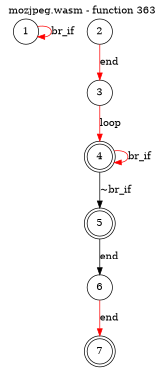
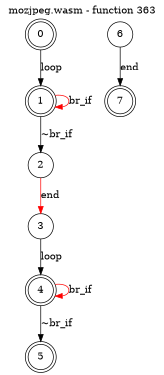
(26, 32) -> (41, 101)
none -> (41, 34)
(100, 120) -> (41, 253)
none -> (41, 131)
(100, 253) -> none
(100, 314) -> (120, 63)
